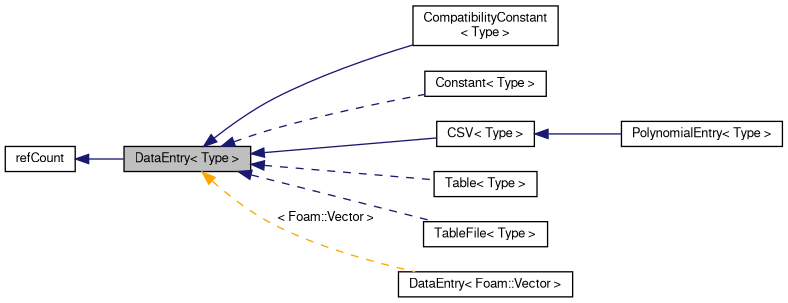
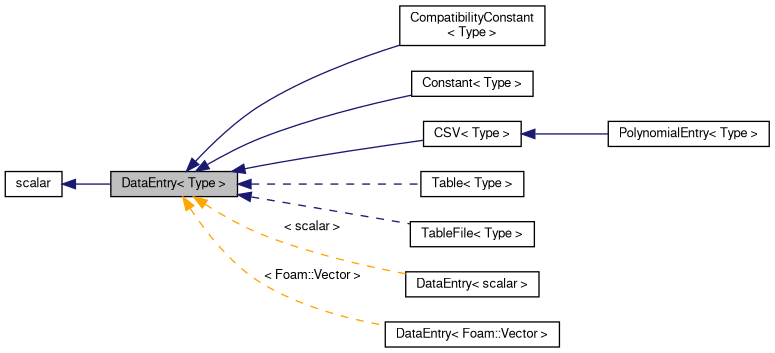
(328, 115) -> (307, 122)
(40, 159) -> (34, 184)
none -> (472, 284)
